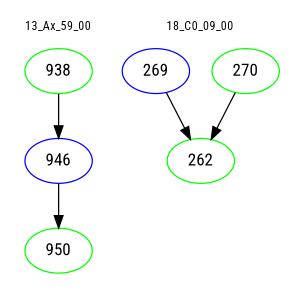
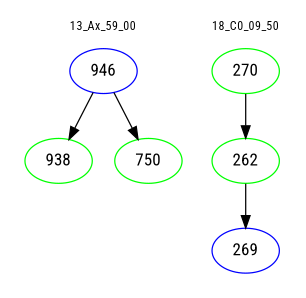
(201, 27) -> (246, 27)
(59, 110) -> (84, 110)
(175, 110) -> (246, 200)
(59, 251) -> (148, 161)
